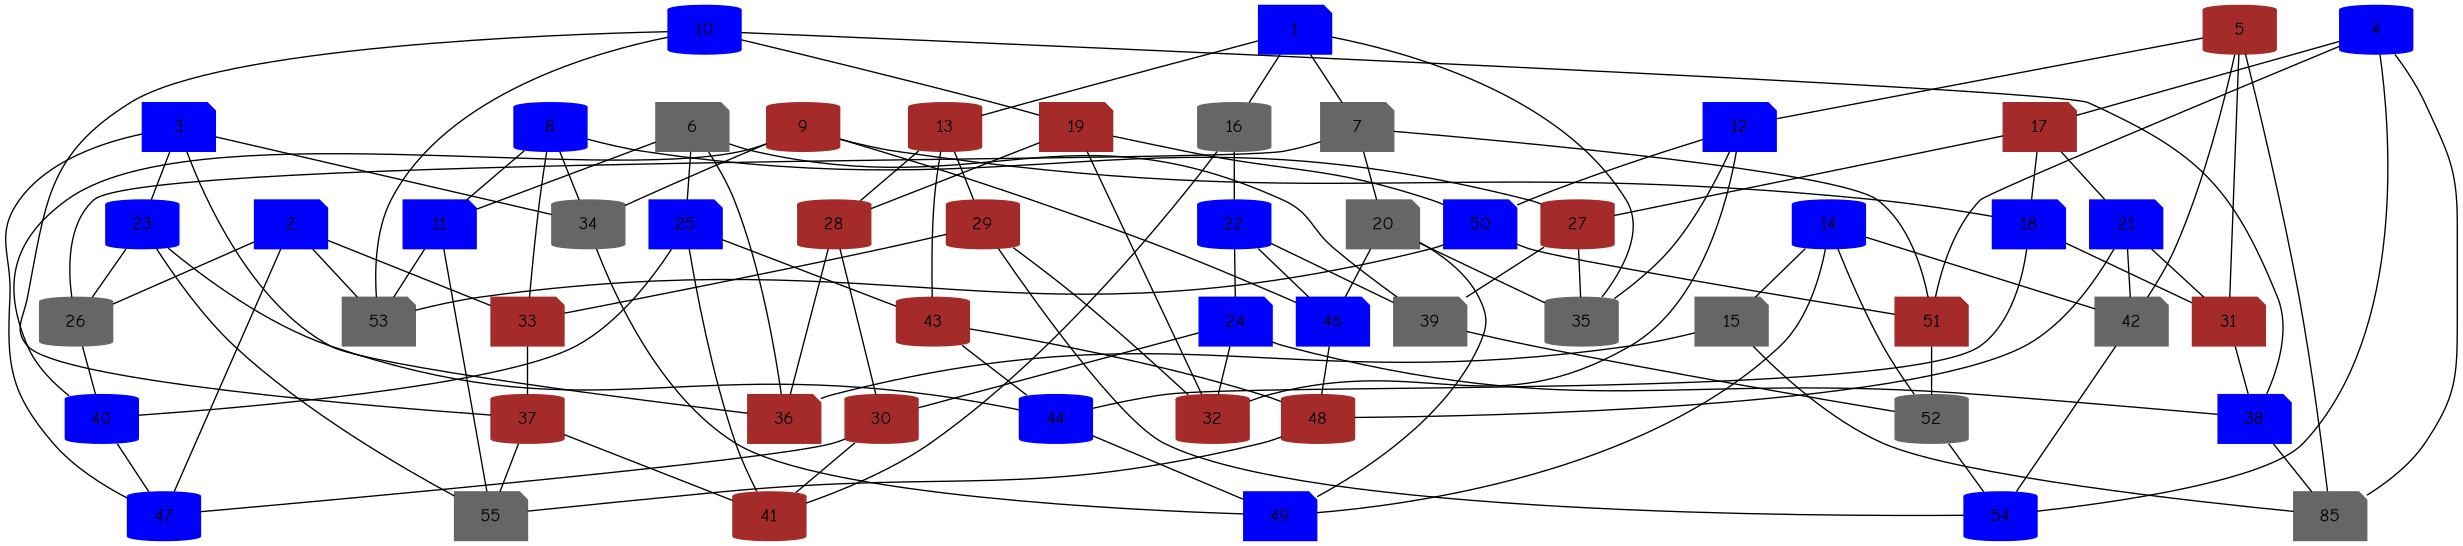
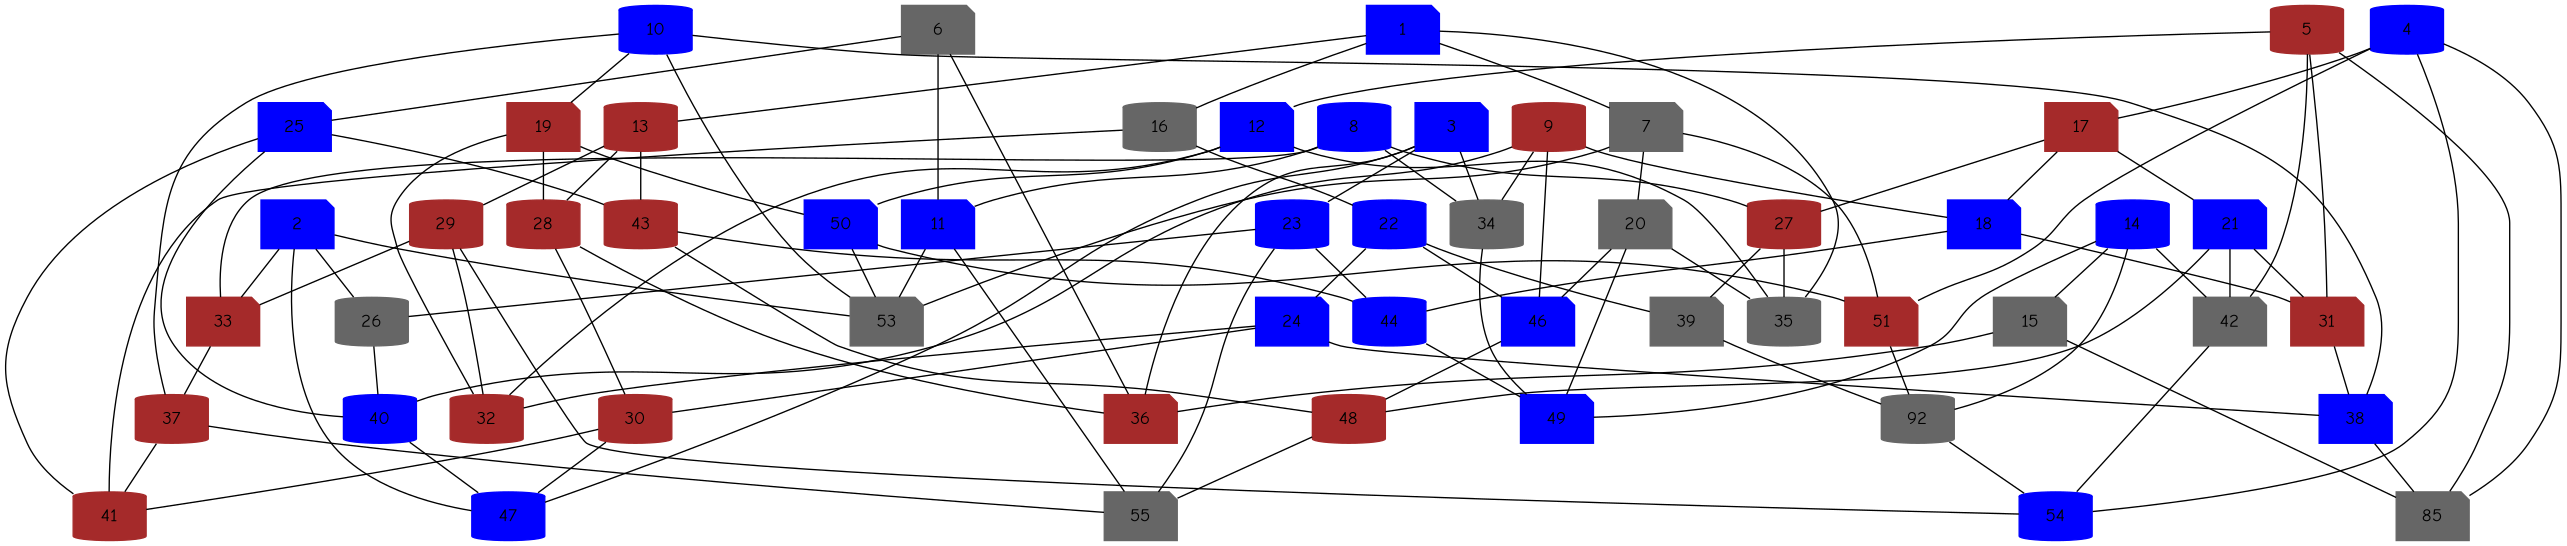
(522, 167) -> (1260, 197)
(1189, 168) -> none
(1932, 419) -> (1918, 419)
